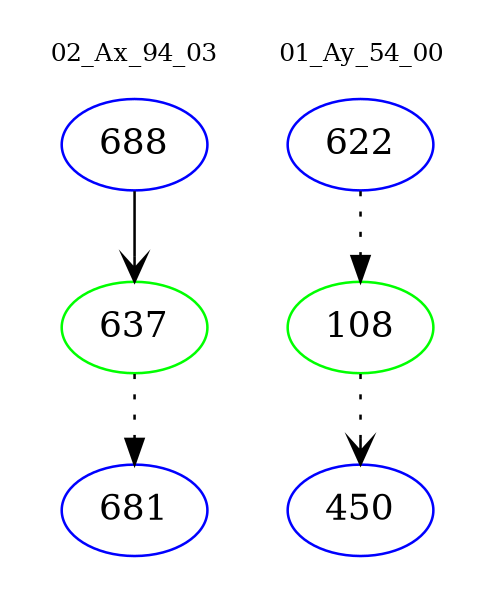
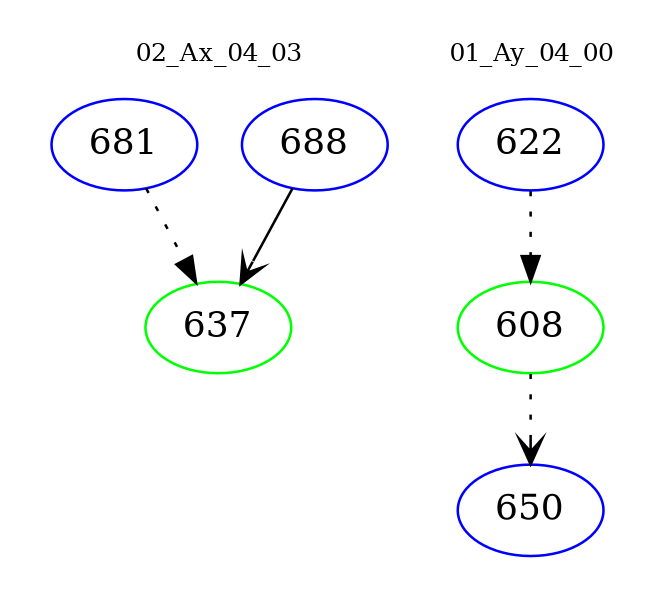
(135, 55) -> (220, 55)
(362, 55) -> (532, 55)
(361, 328) -> (531, 328)
(135, 406) -> (165, 224)
(361, 510) -> (531, 510)
